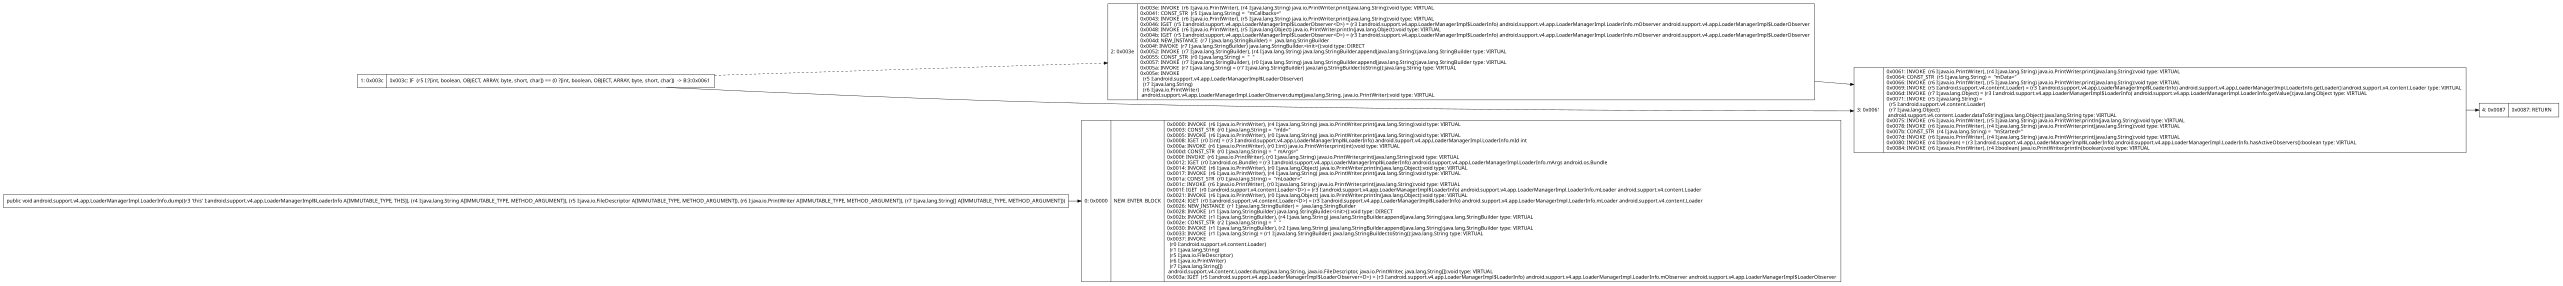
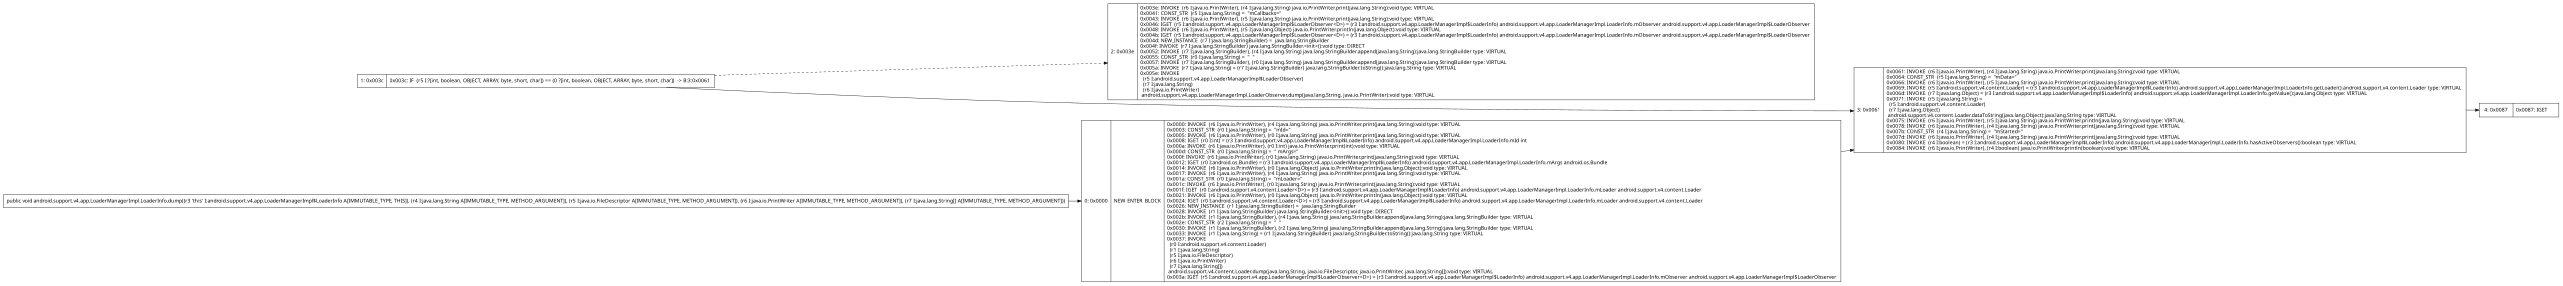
(1832, 83) -> (1846, 151)
(2534, 110) -> (2534, 110)
